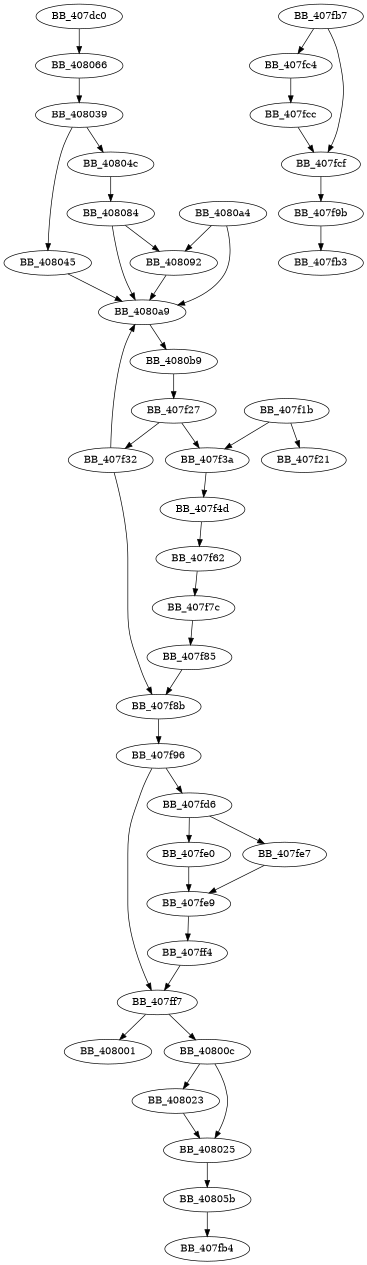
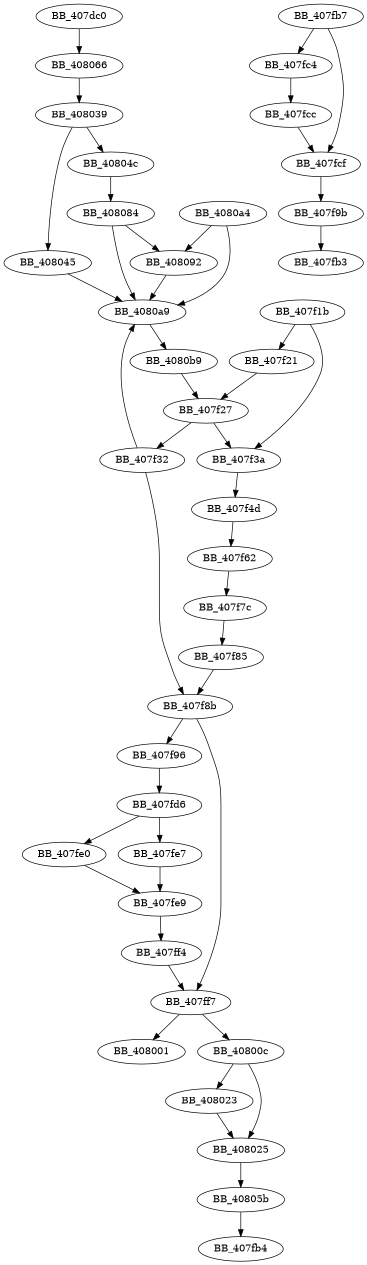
none -> (242, 384)
(128, 876) -> (221, 851)
